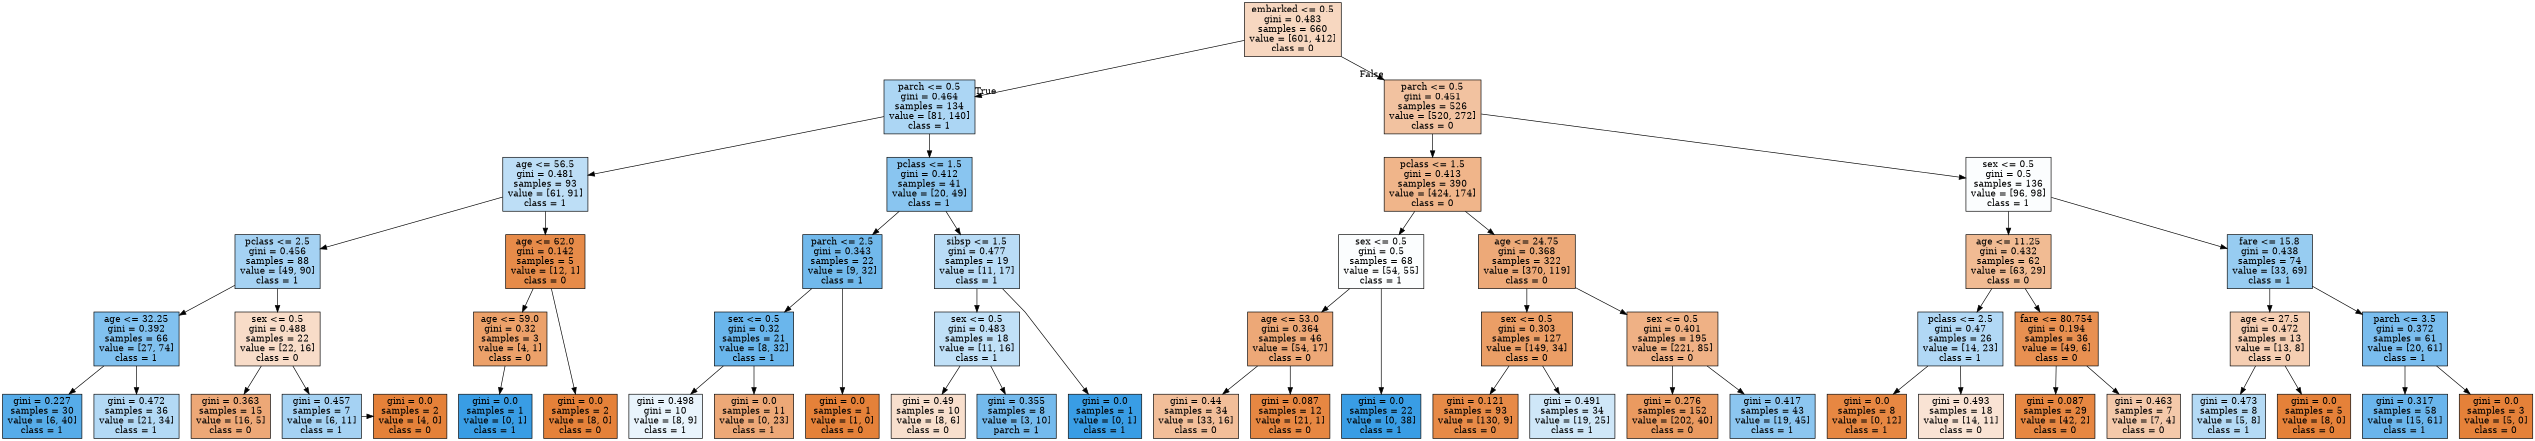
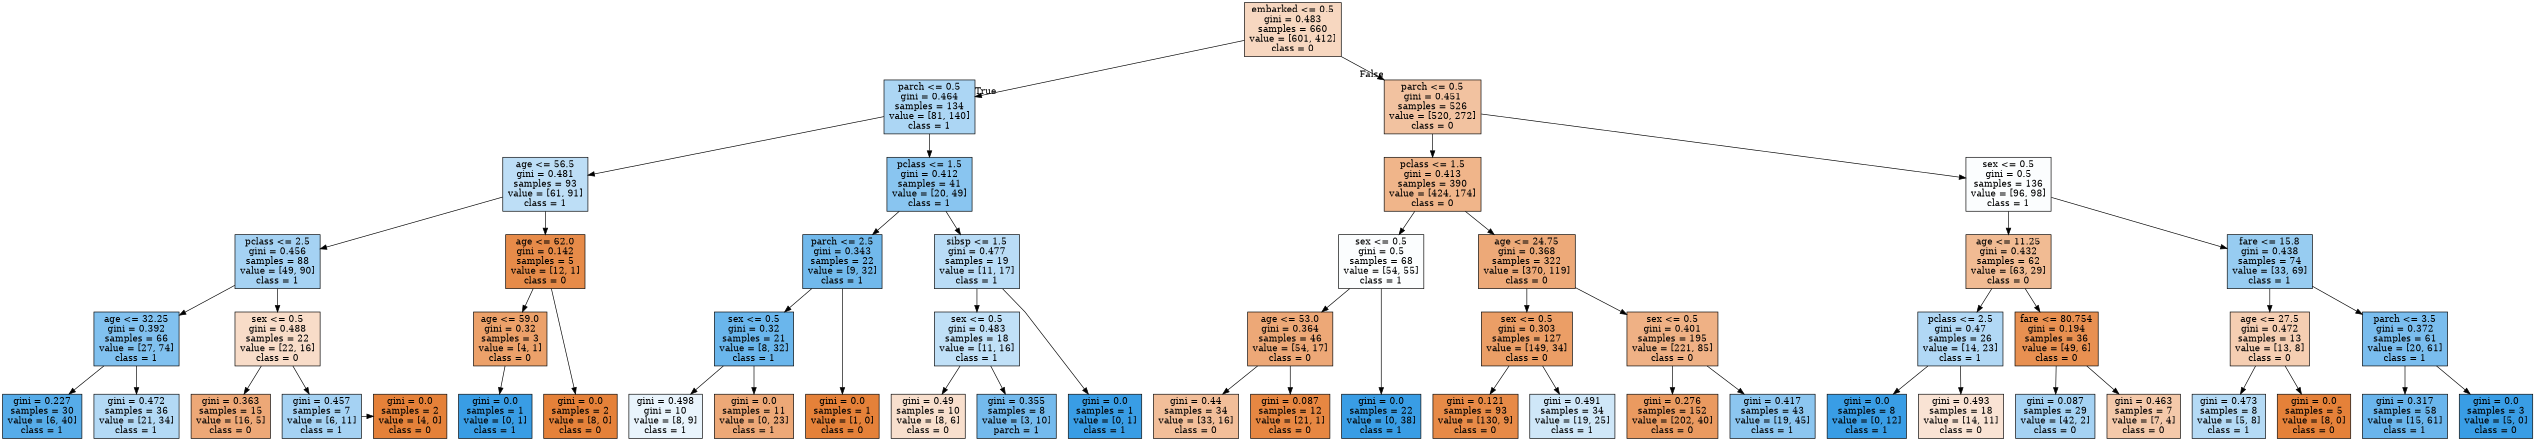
(1867, 416) -> (1867, 416)
(2055, 416) -> (2055, 416)
(2496, 416) -> (2496, 416)
